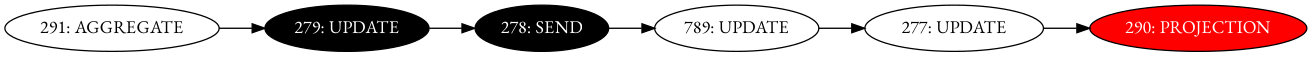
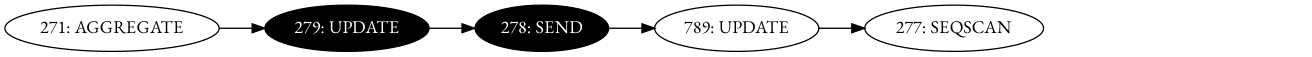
(112, 28) -> (112, 28)
(954, 28) -> (954, 28)
(1198, 28) -> none
